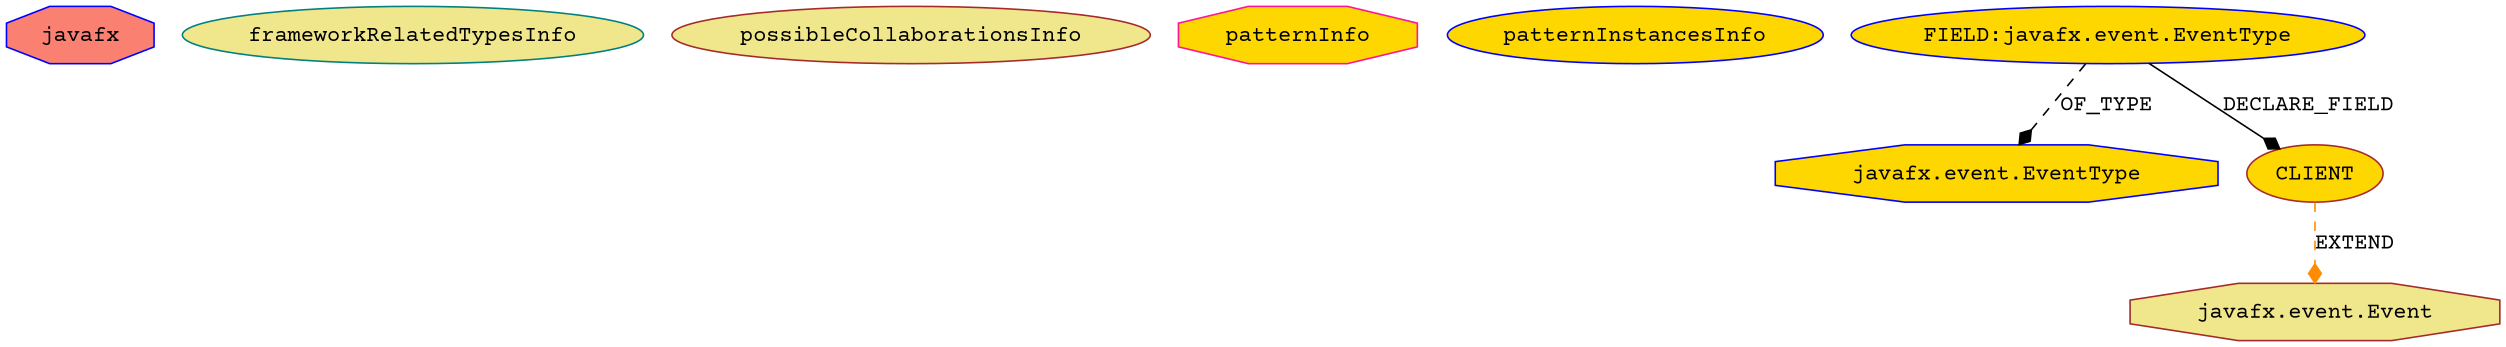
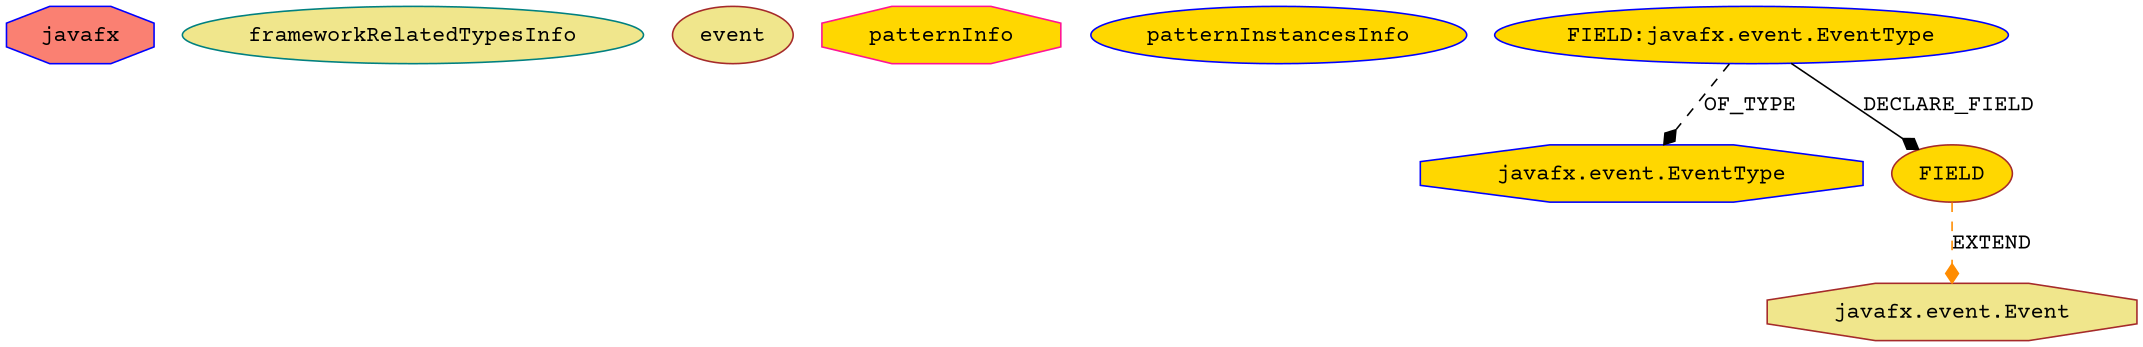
(911, 35) -> (733, 35)
(2315, 173) -> (1952, 173)
